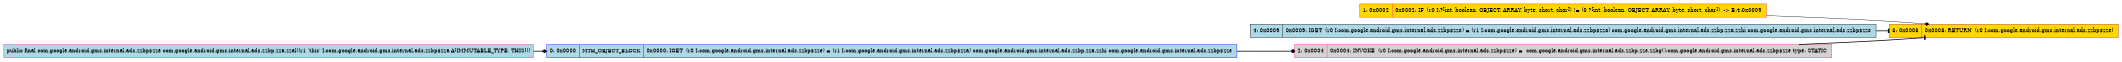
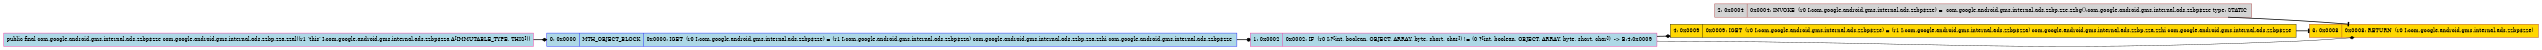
(1563, 11) -> (1454, 40)
(1563, 31) -> (1983, 31)
none -> (1661, 36)
(1264, 51) -> (1242, 40)
(1563, 51) -> (1983, 11)
